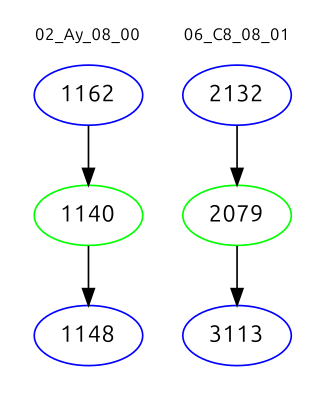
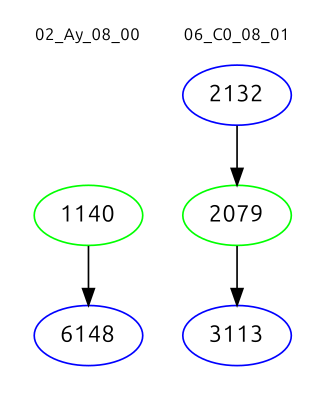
(237, 36) -> (237, 36)
(88, 95) -> none
(88, 336) -> (88, 336)
